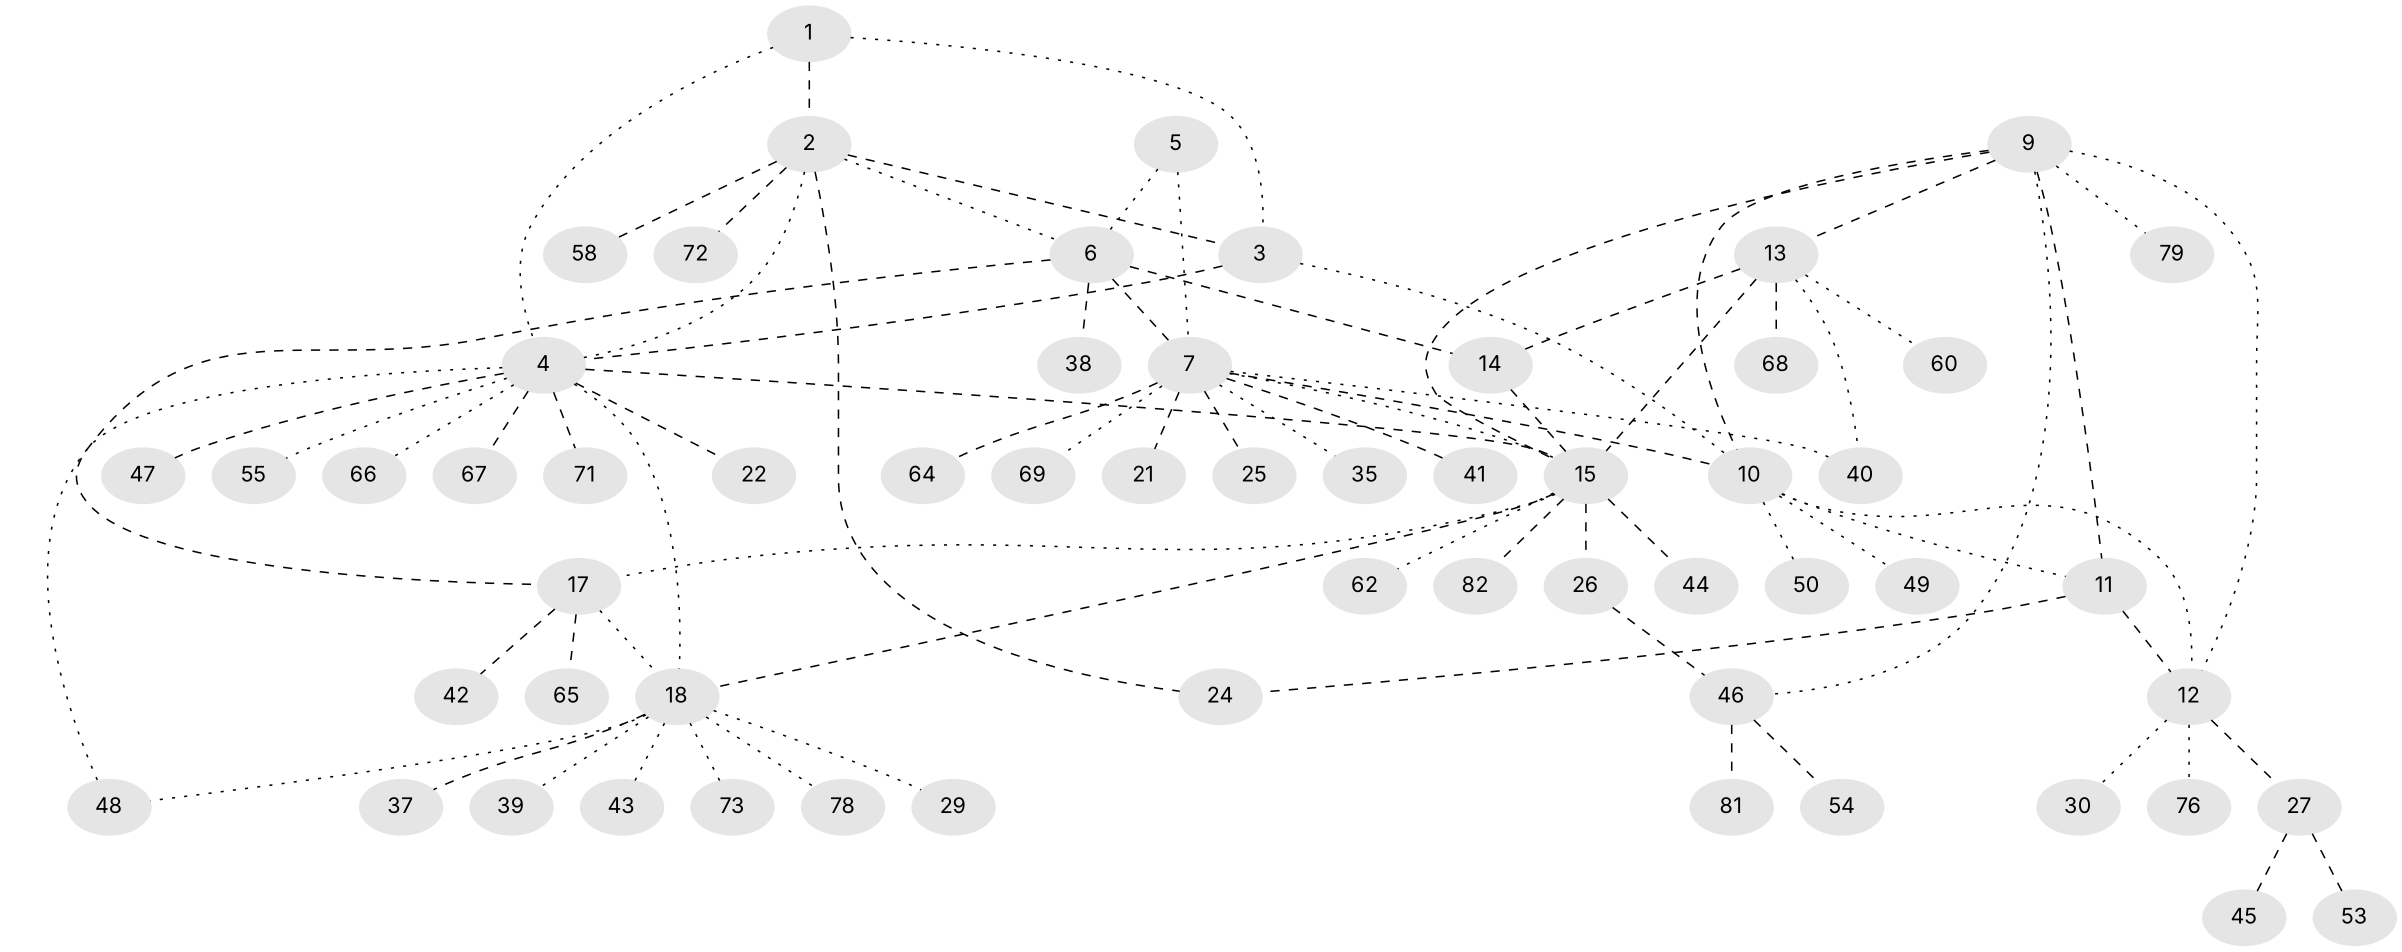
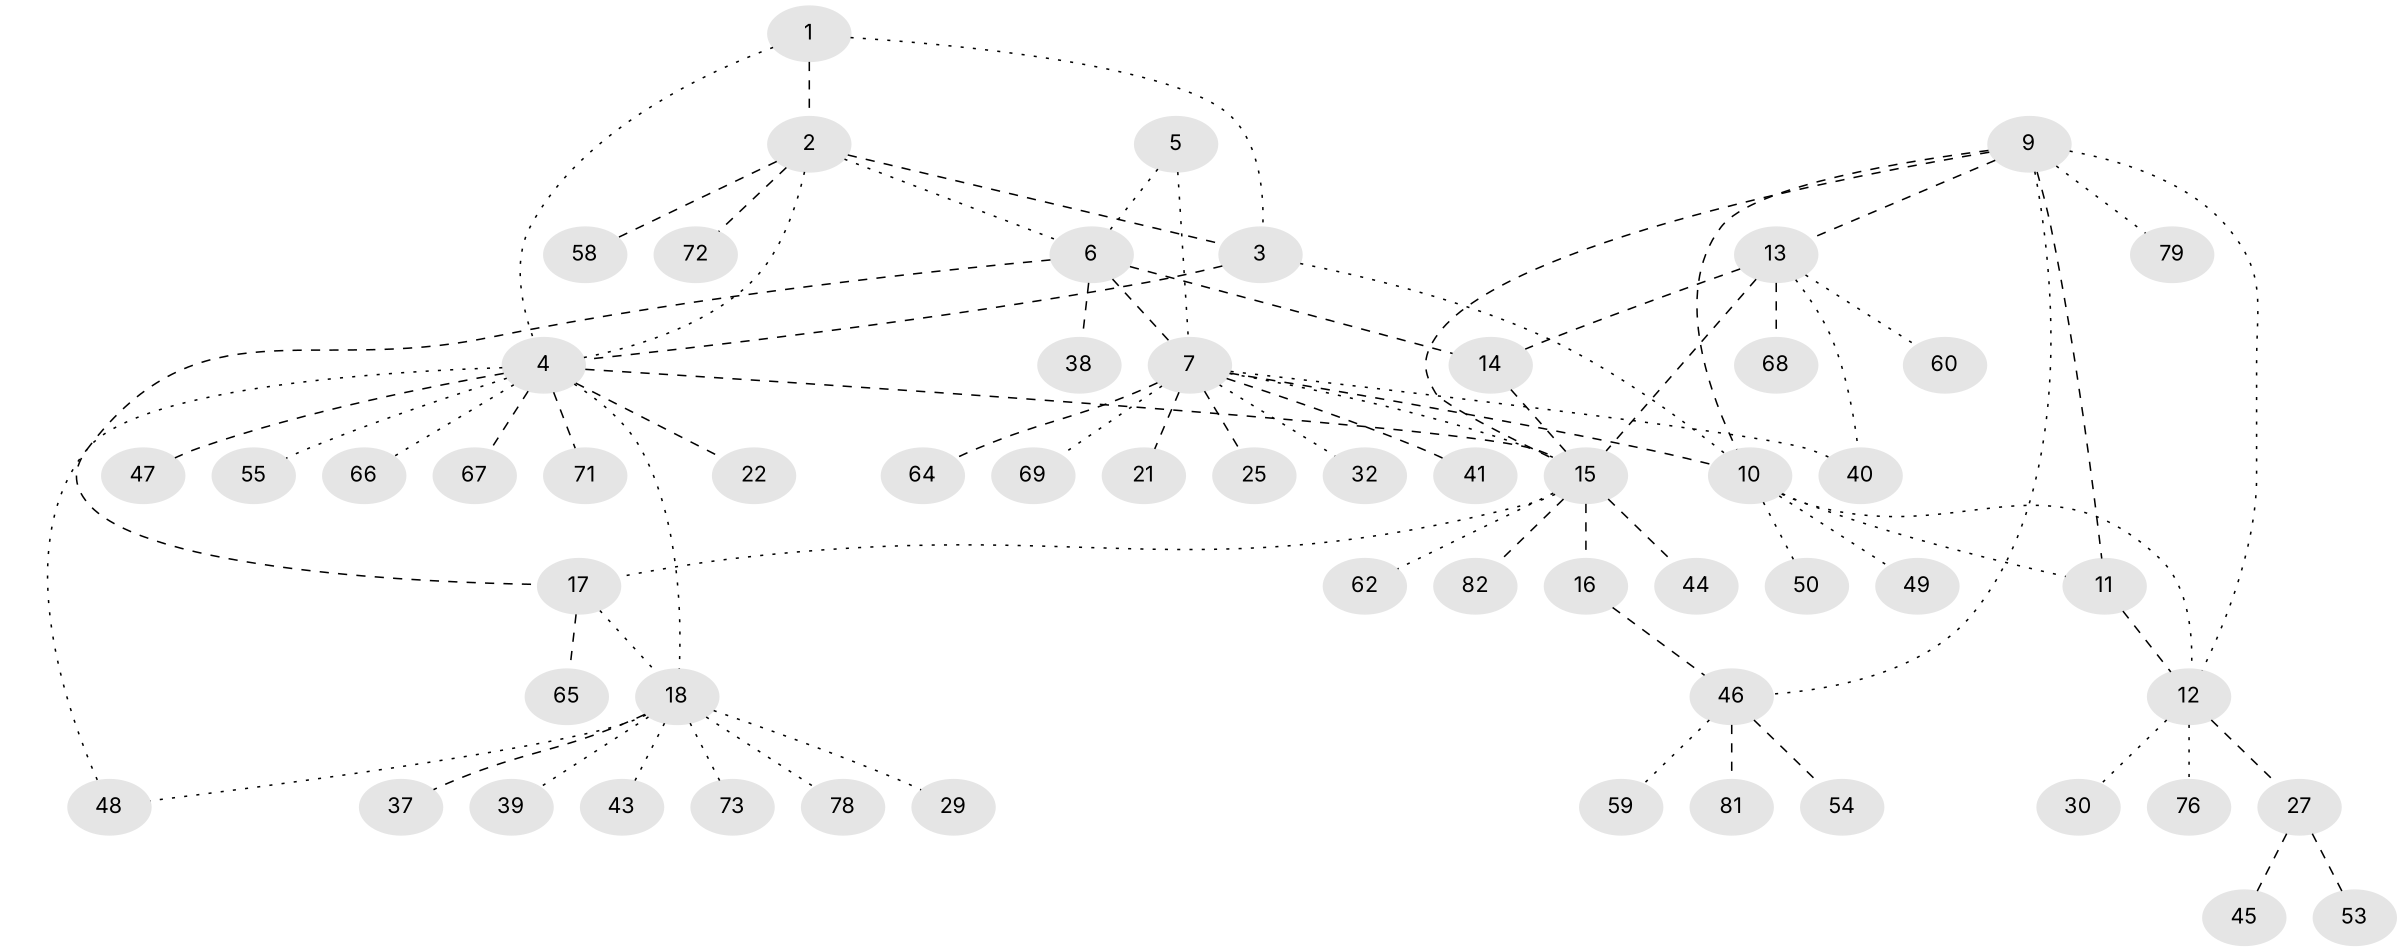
(1365, 476) -> (1365, 476)
(1586, 586) -> (1586, 586)
(1137, 596) -> none
(456, 697) -> none
(1221, 697) -> none
none -> (1621, 807)
